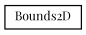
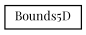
(43, 17) -> (43, 17)
